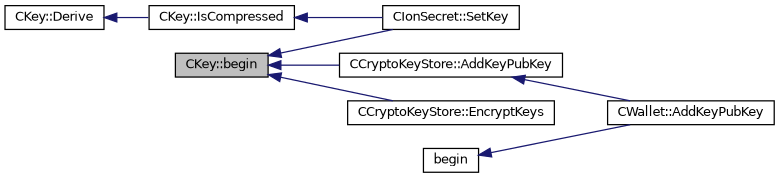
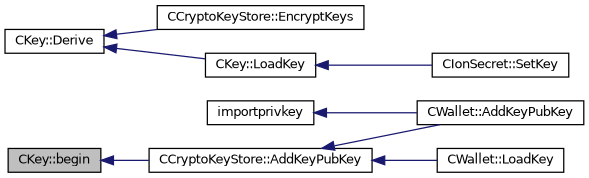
(222, 18) -> (261, 65)
(337, 41) -> none
(337, 89) -> (137, 32)
(451, 160) -> (261, 113)
none -> (500, 160)
